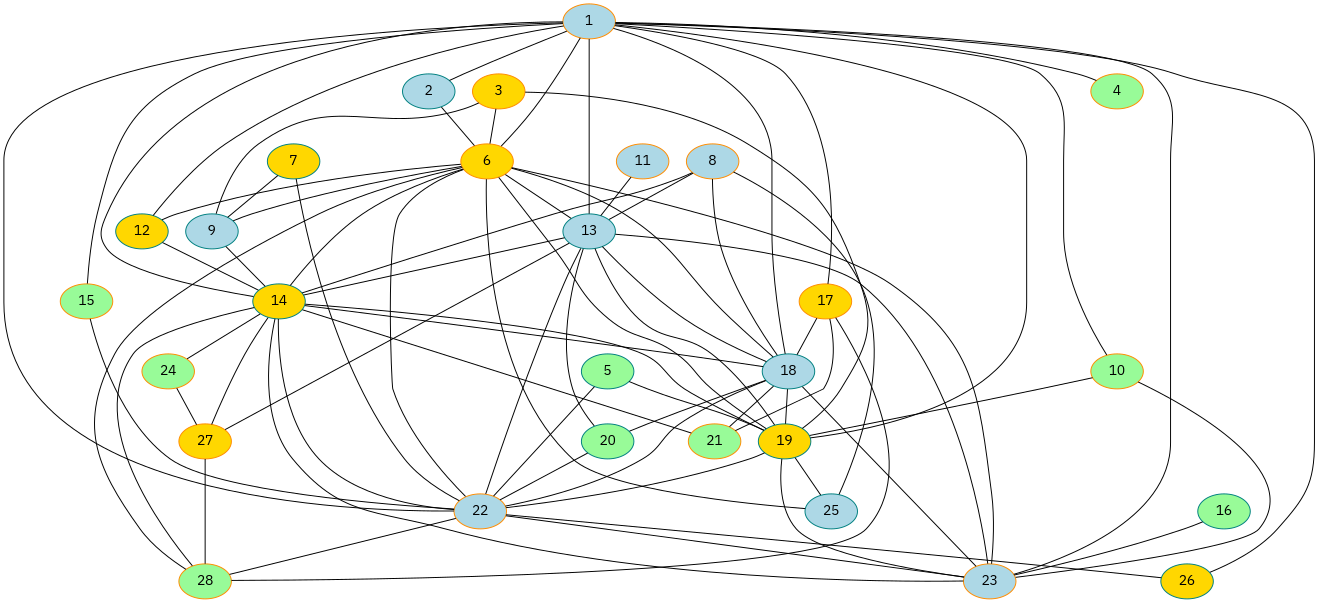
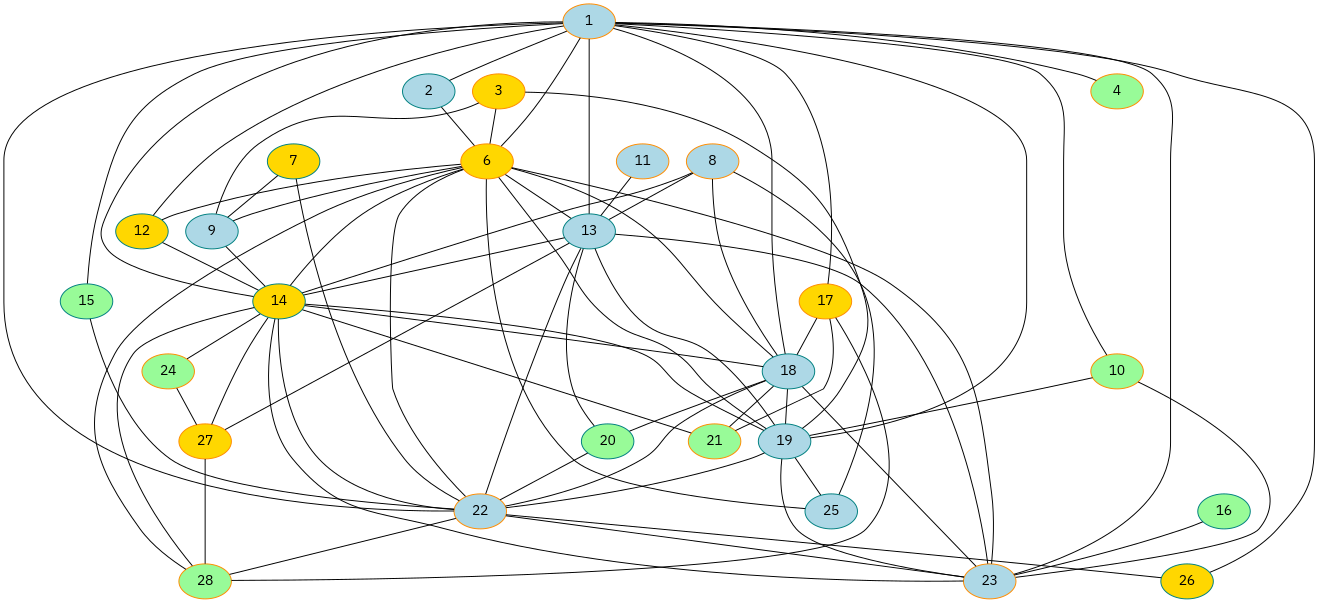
(87, 301) -> (87, 301)
(678, 314) -> none
(608, 371) -> none
(785, 441) -> (785, 441)
